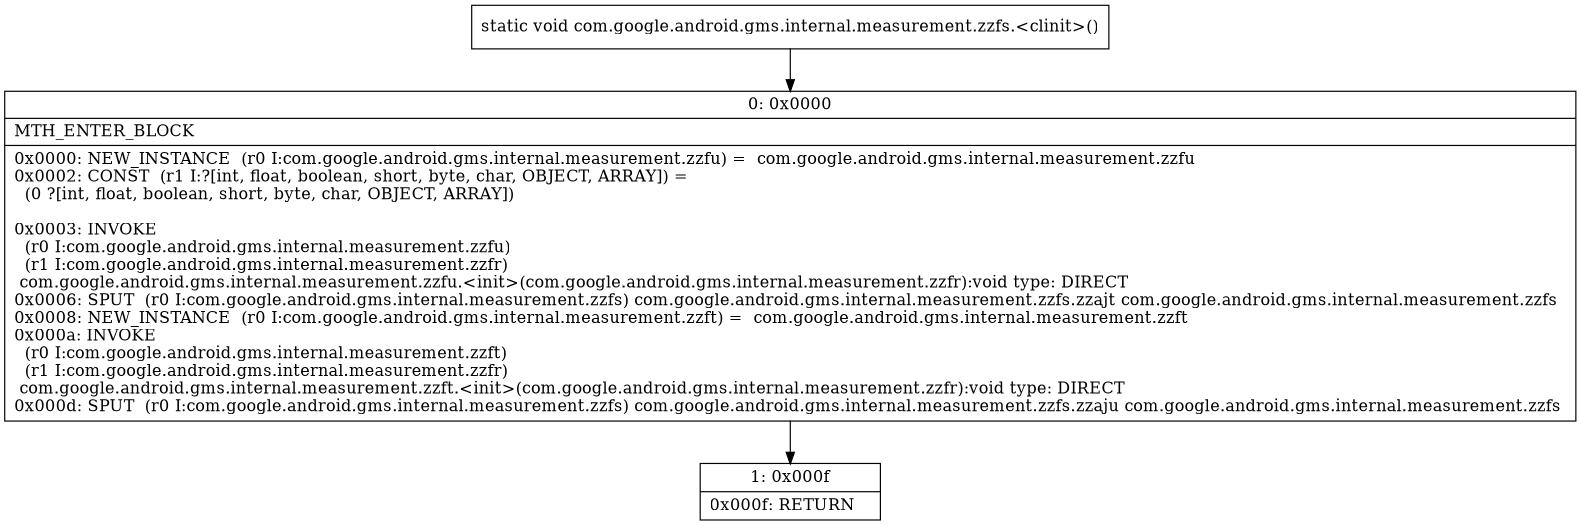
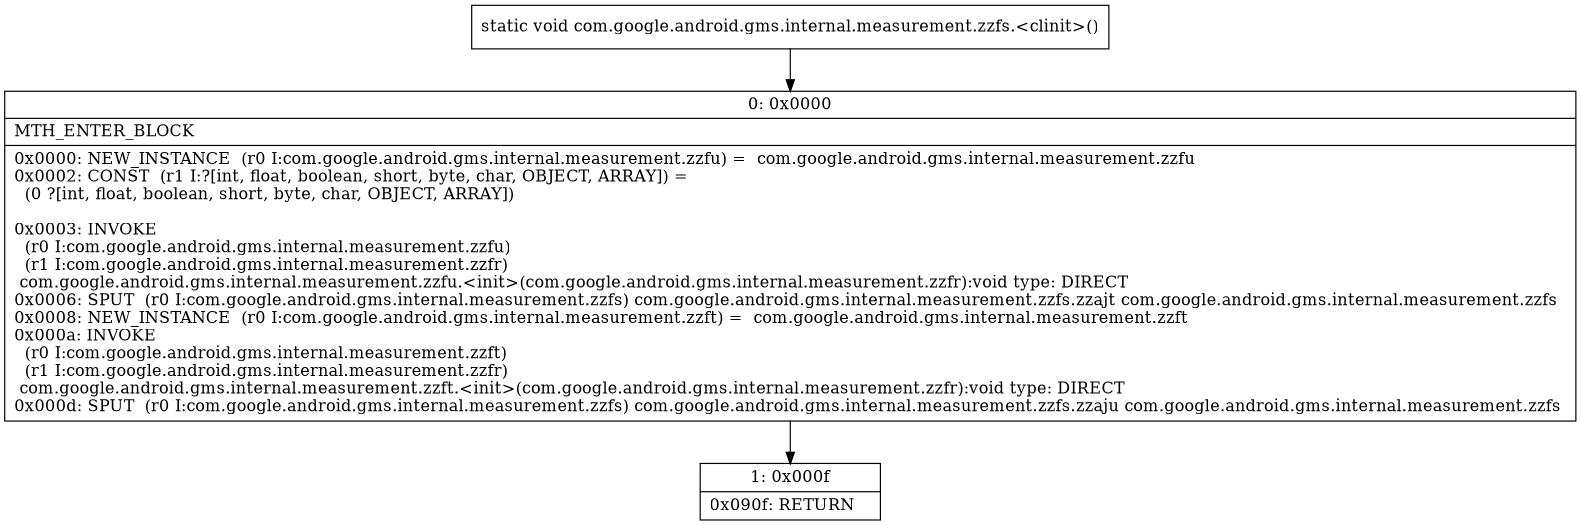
(790, 505) -> (790, 505)
